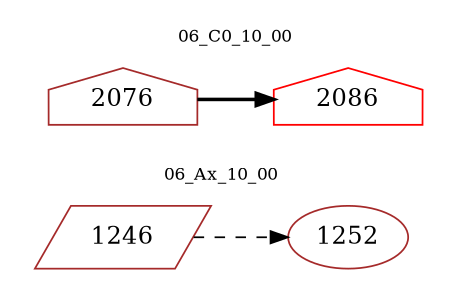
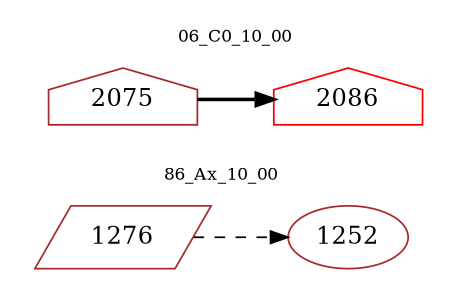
(123, 99) -> (123, 99)
(222, 175) -> (222, 175)
(123, 237) -> (123, 237)
